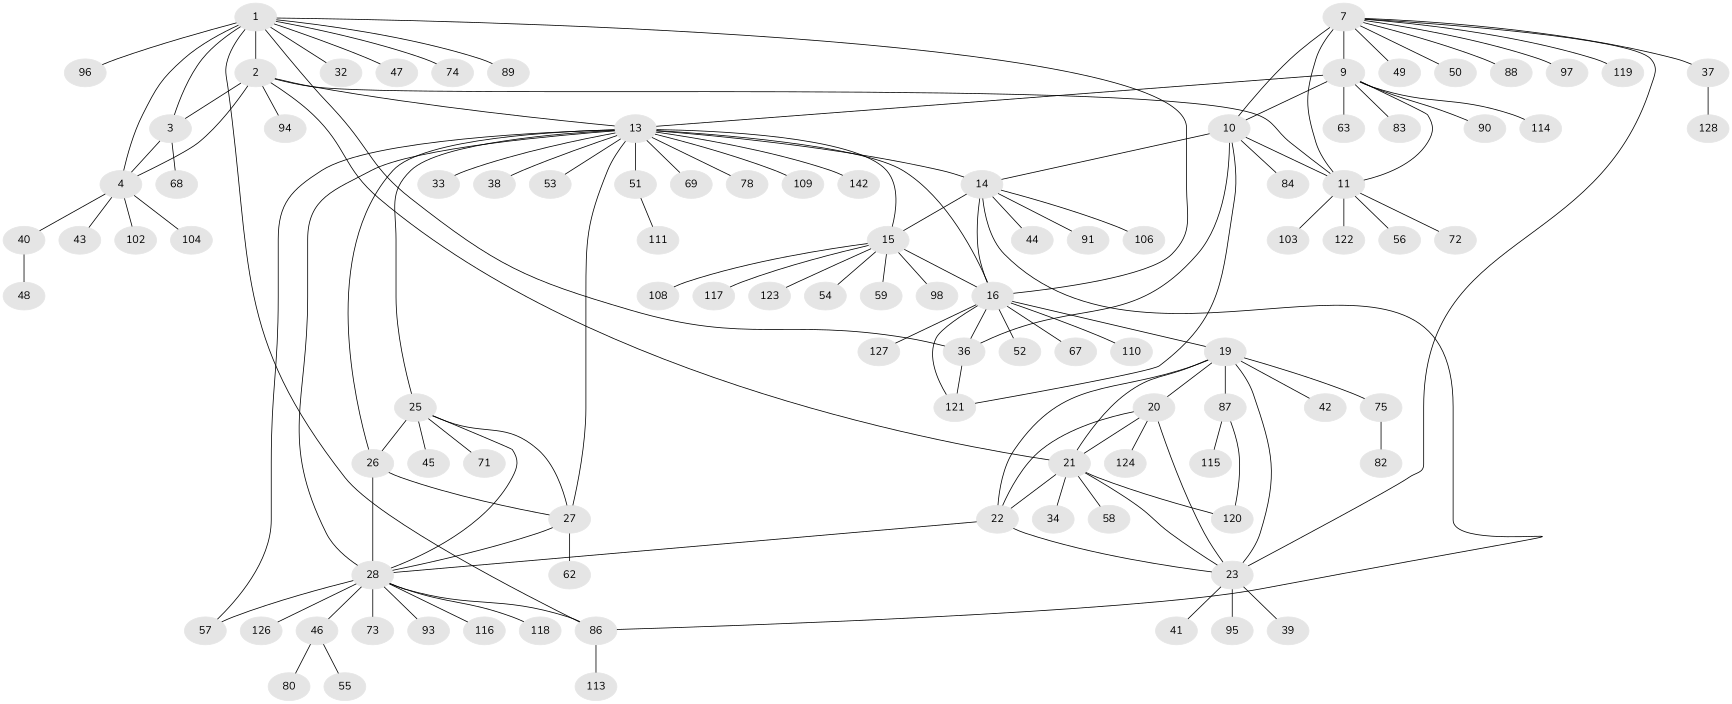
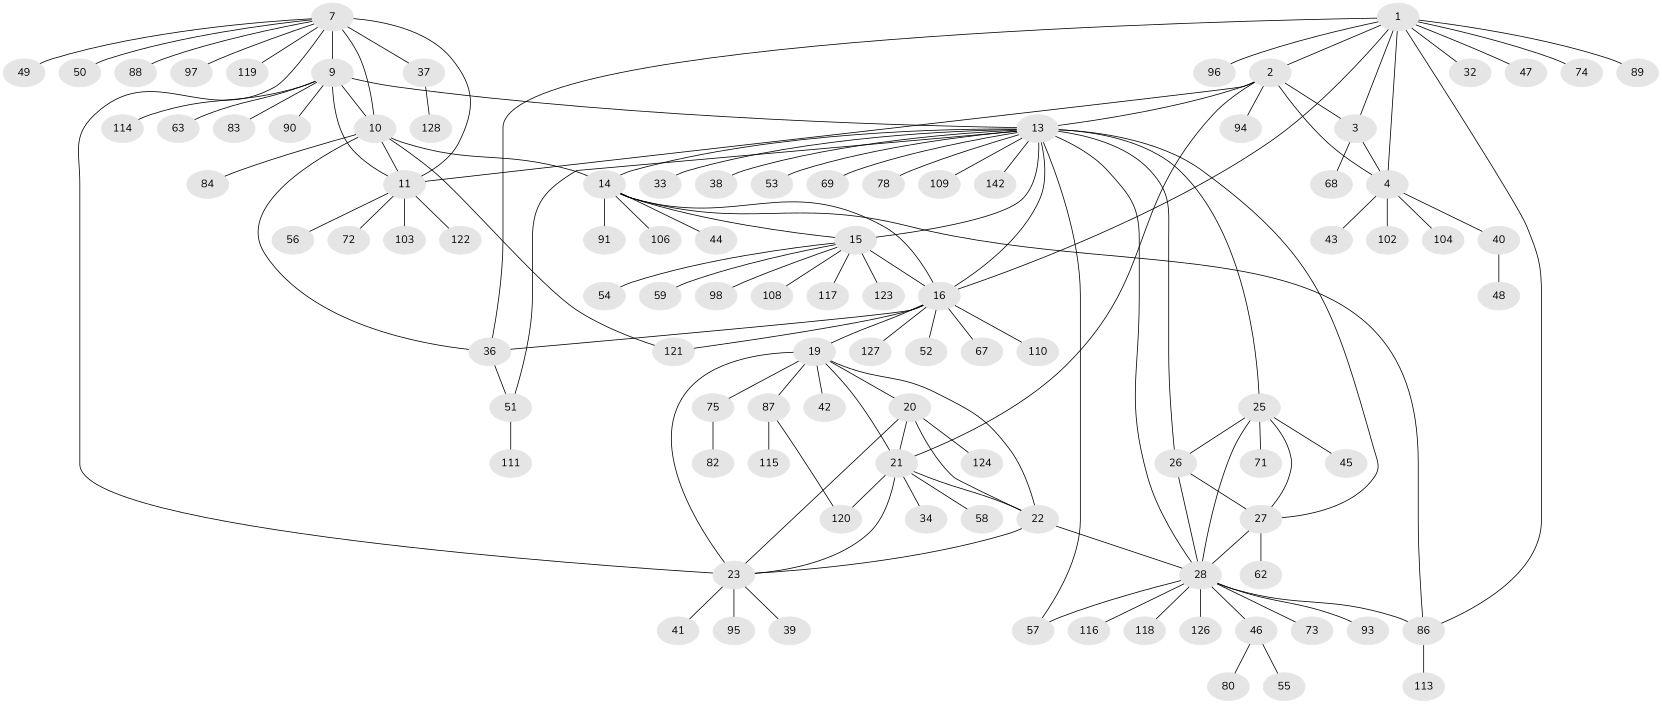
(959, 380) -> (500, 380)
